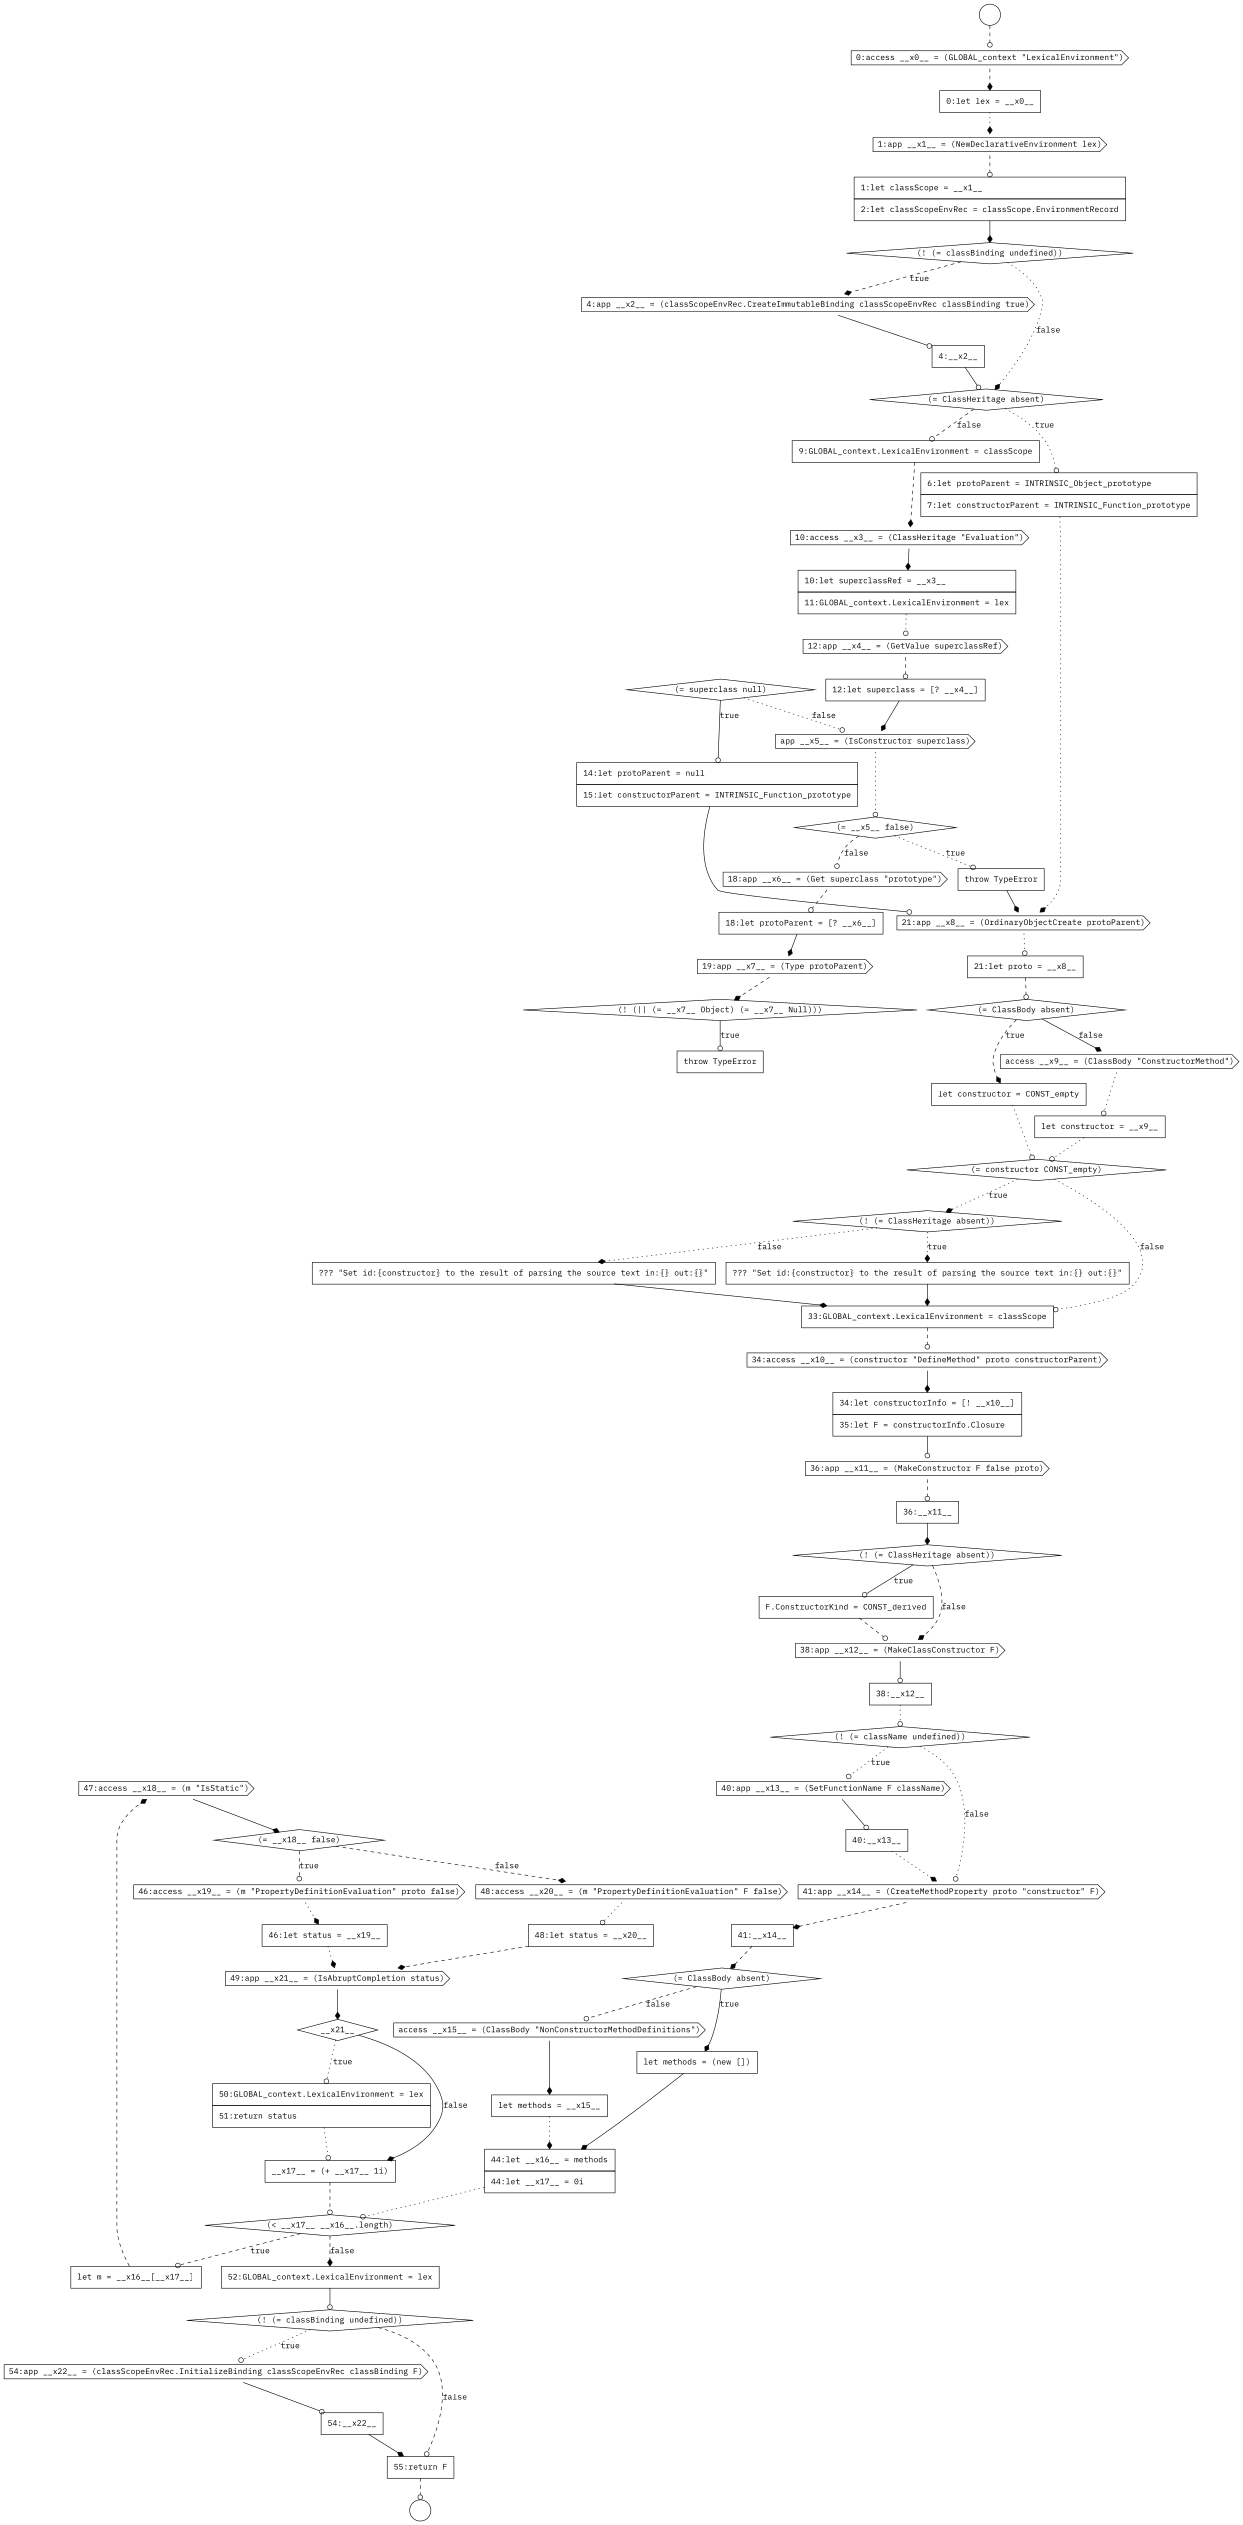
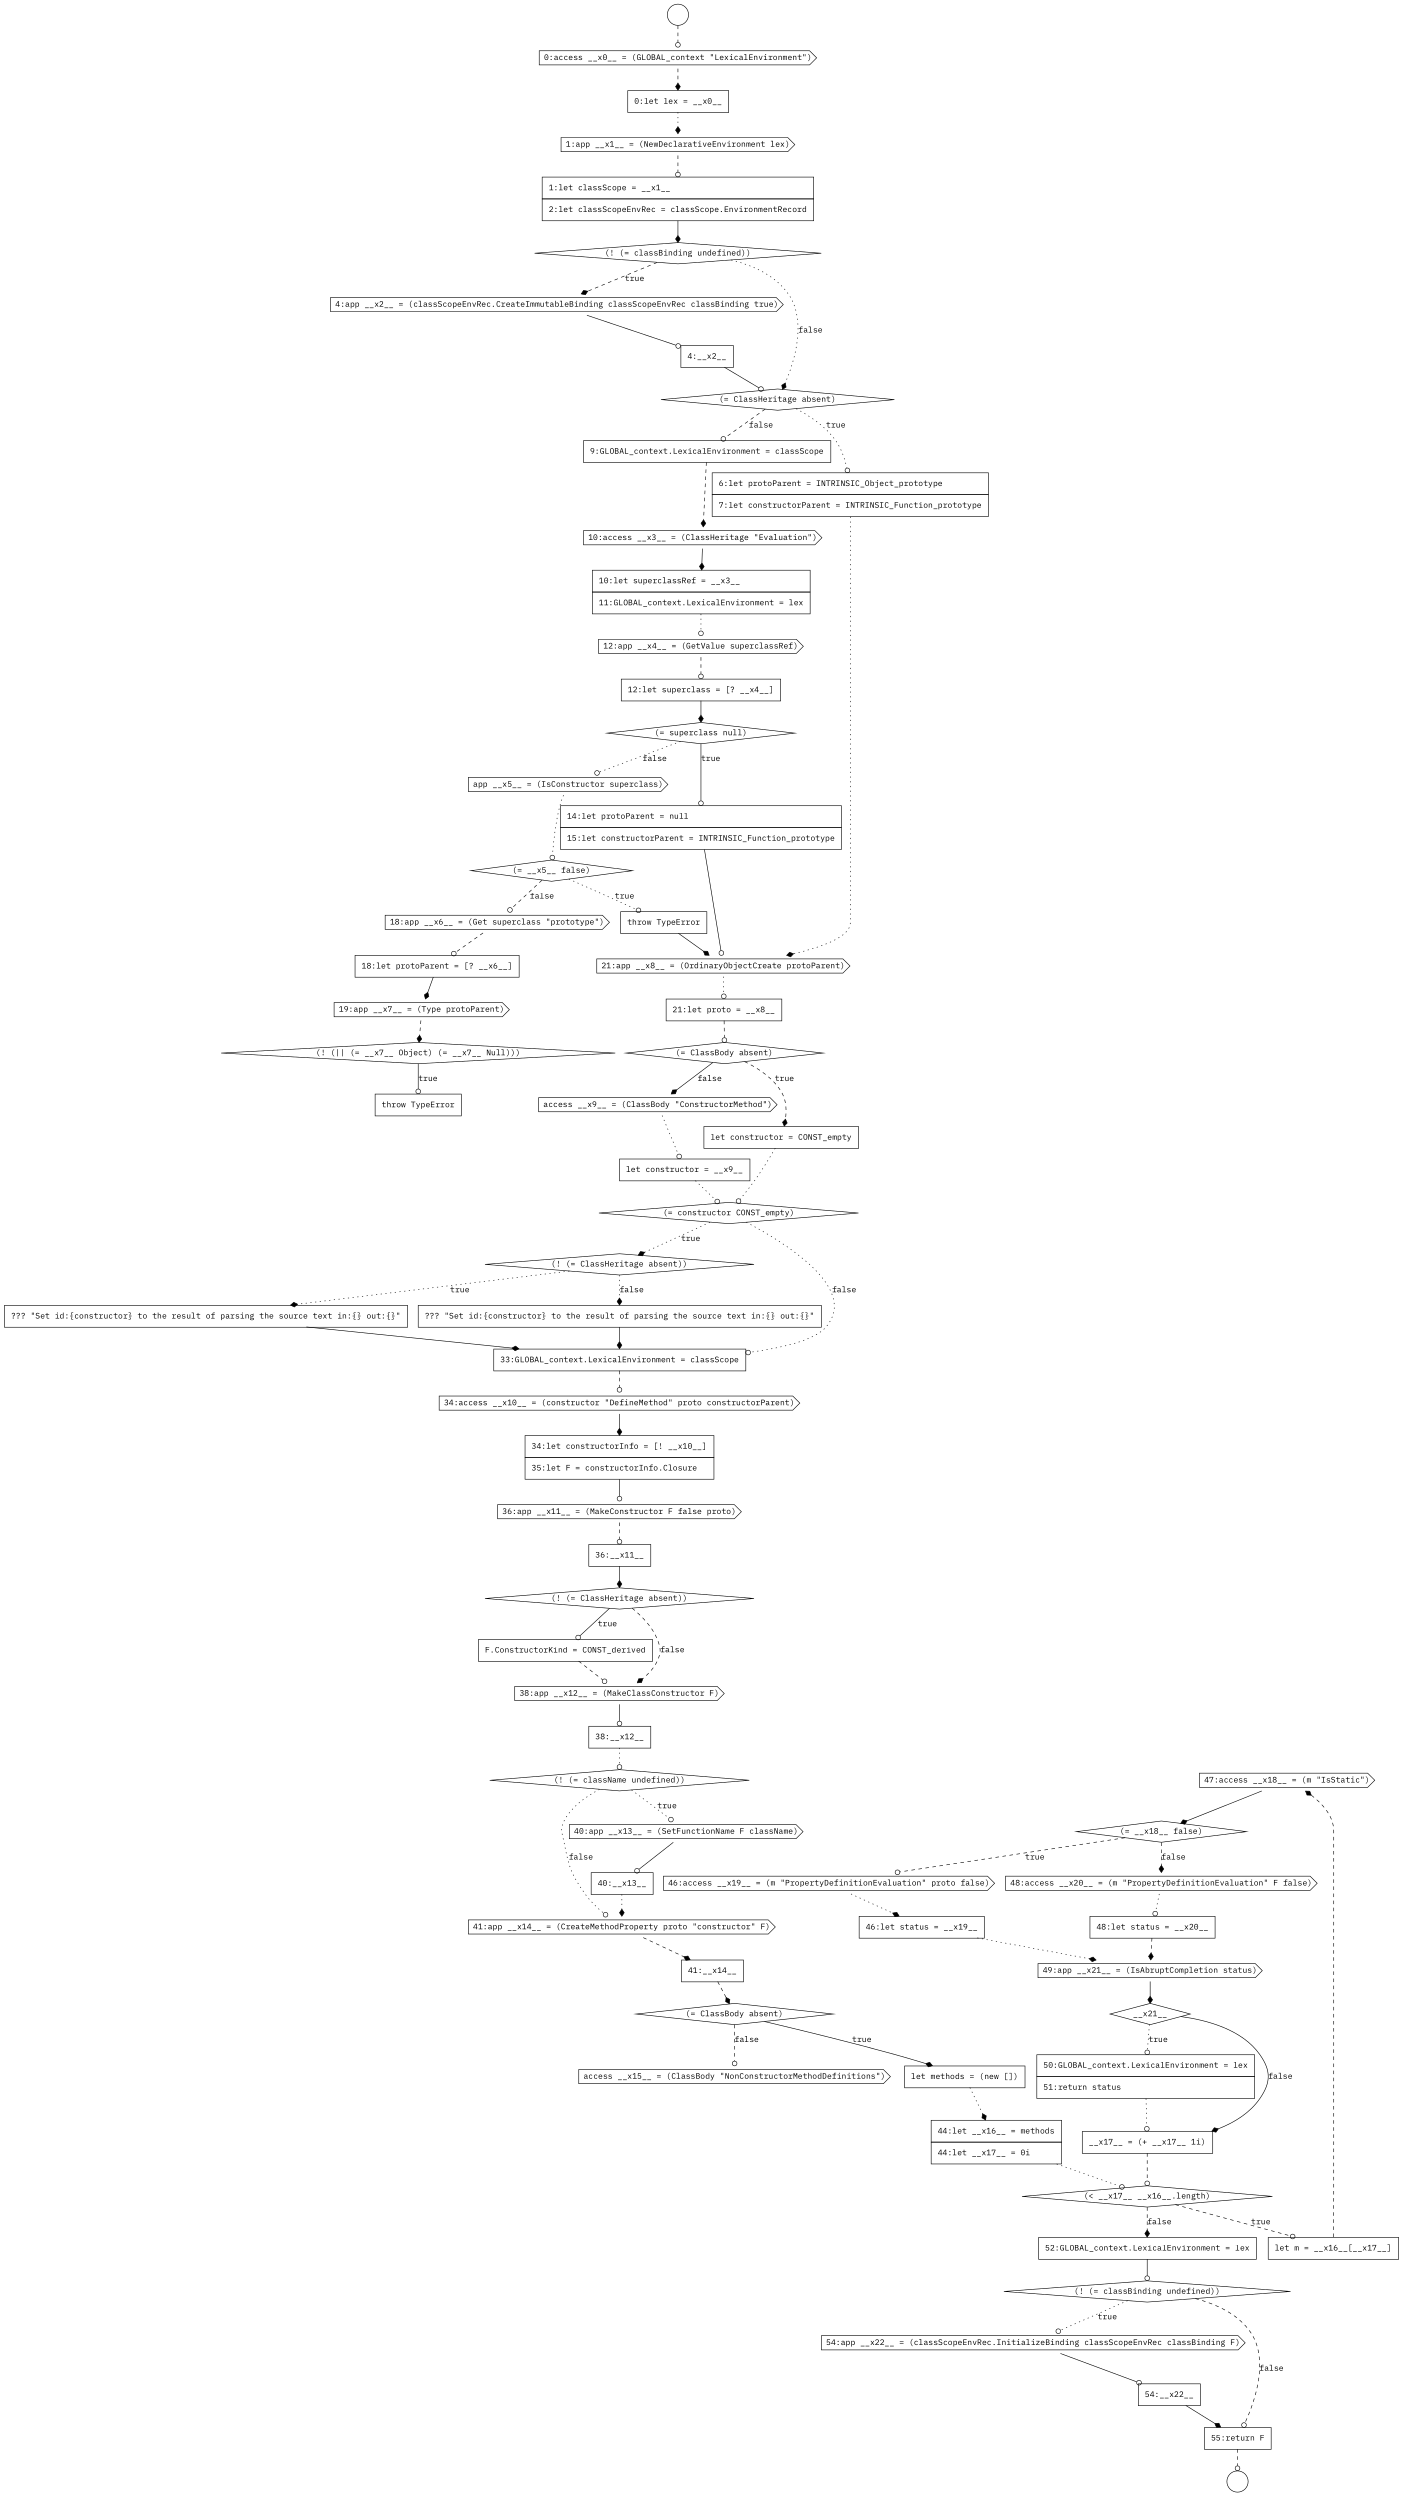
(892, 713) -> (701, 708)
(550, 2106) -> none
(636, 2110) -> (976, 2100)
